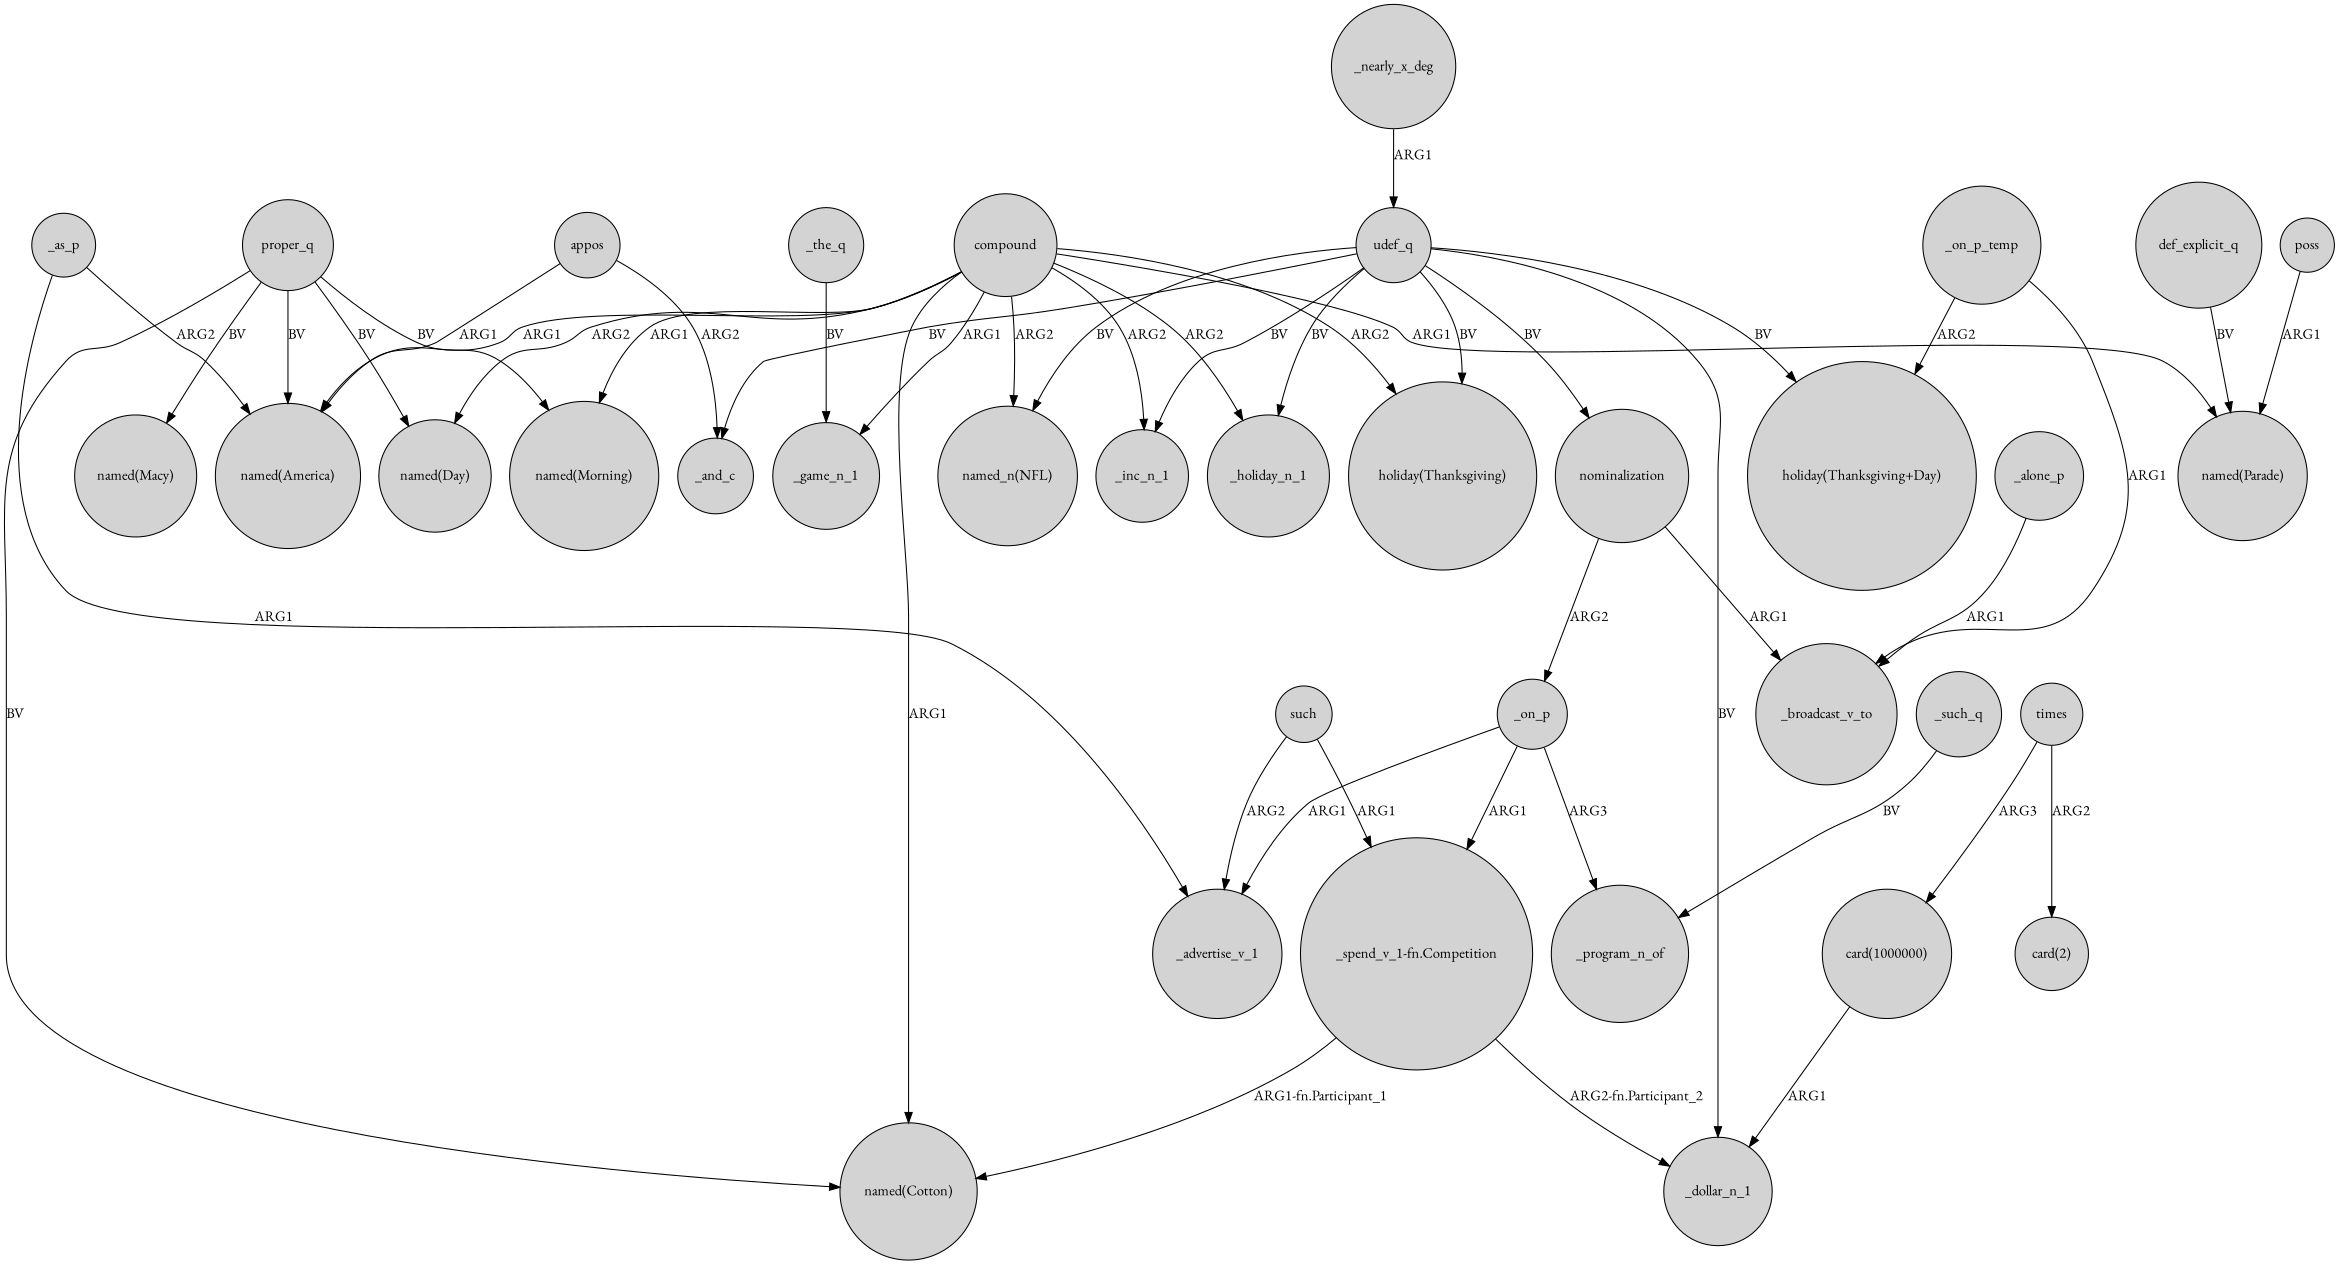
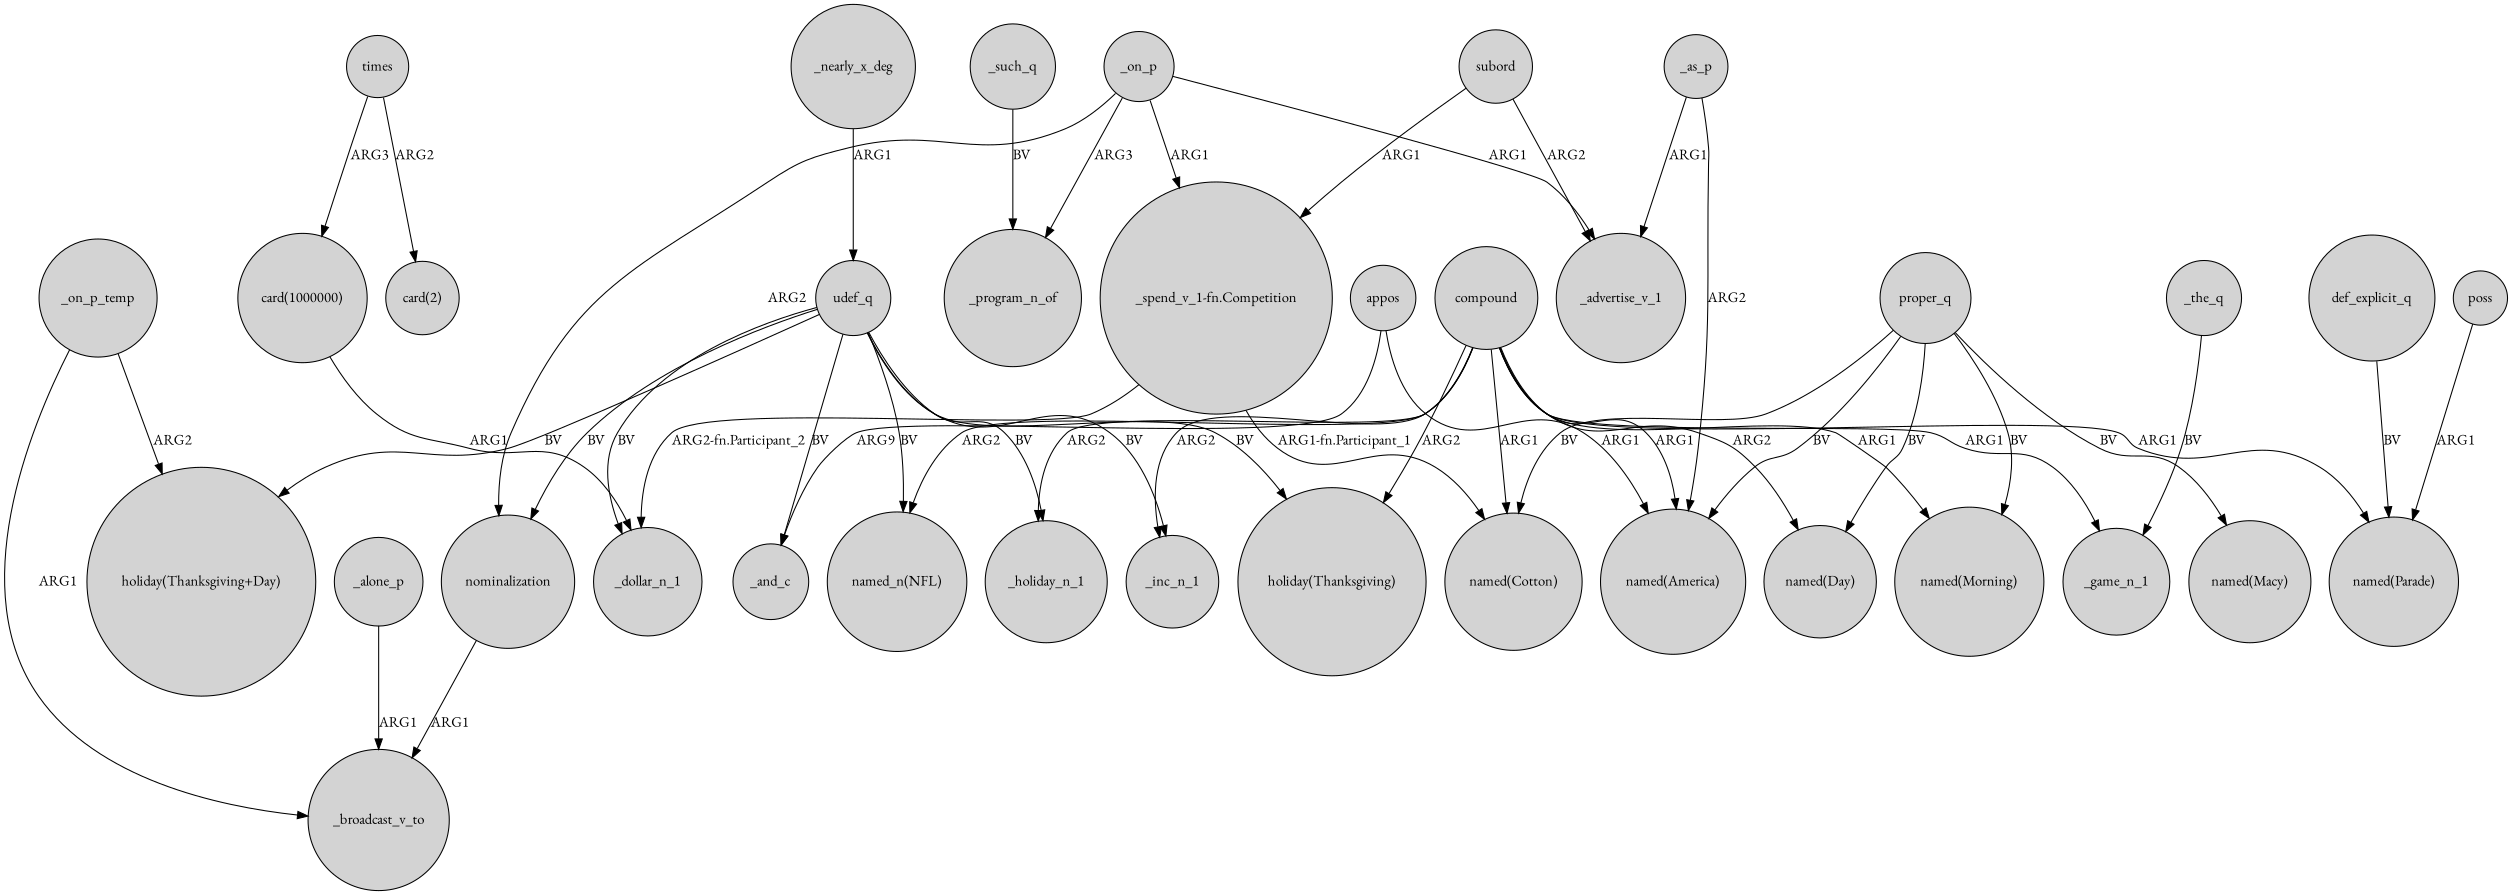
(720, 335) -> (876, 441)
(1573, 605) -> (738, 201)
(1304, 714) -> (1496, 67)
